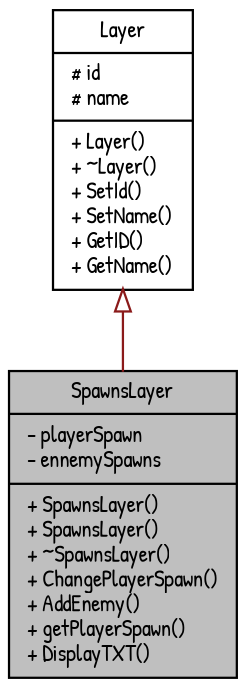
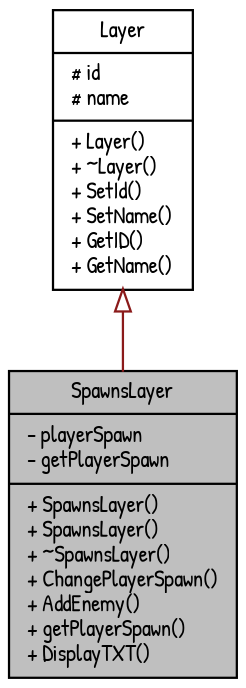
(95, 460) -> (99, 460)
